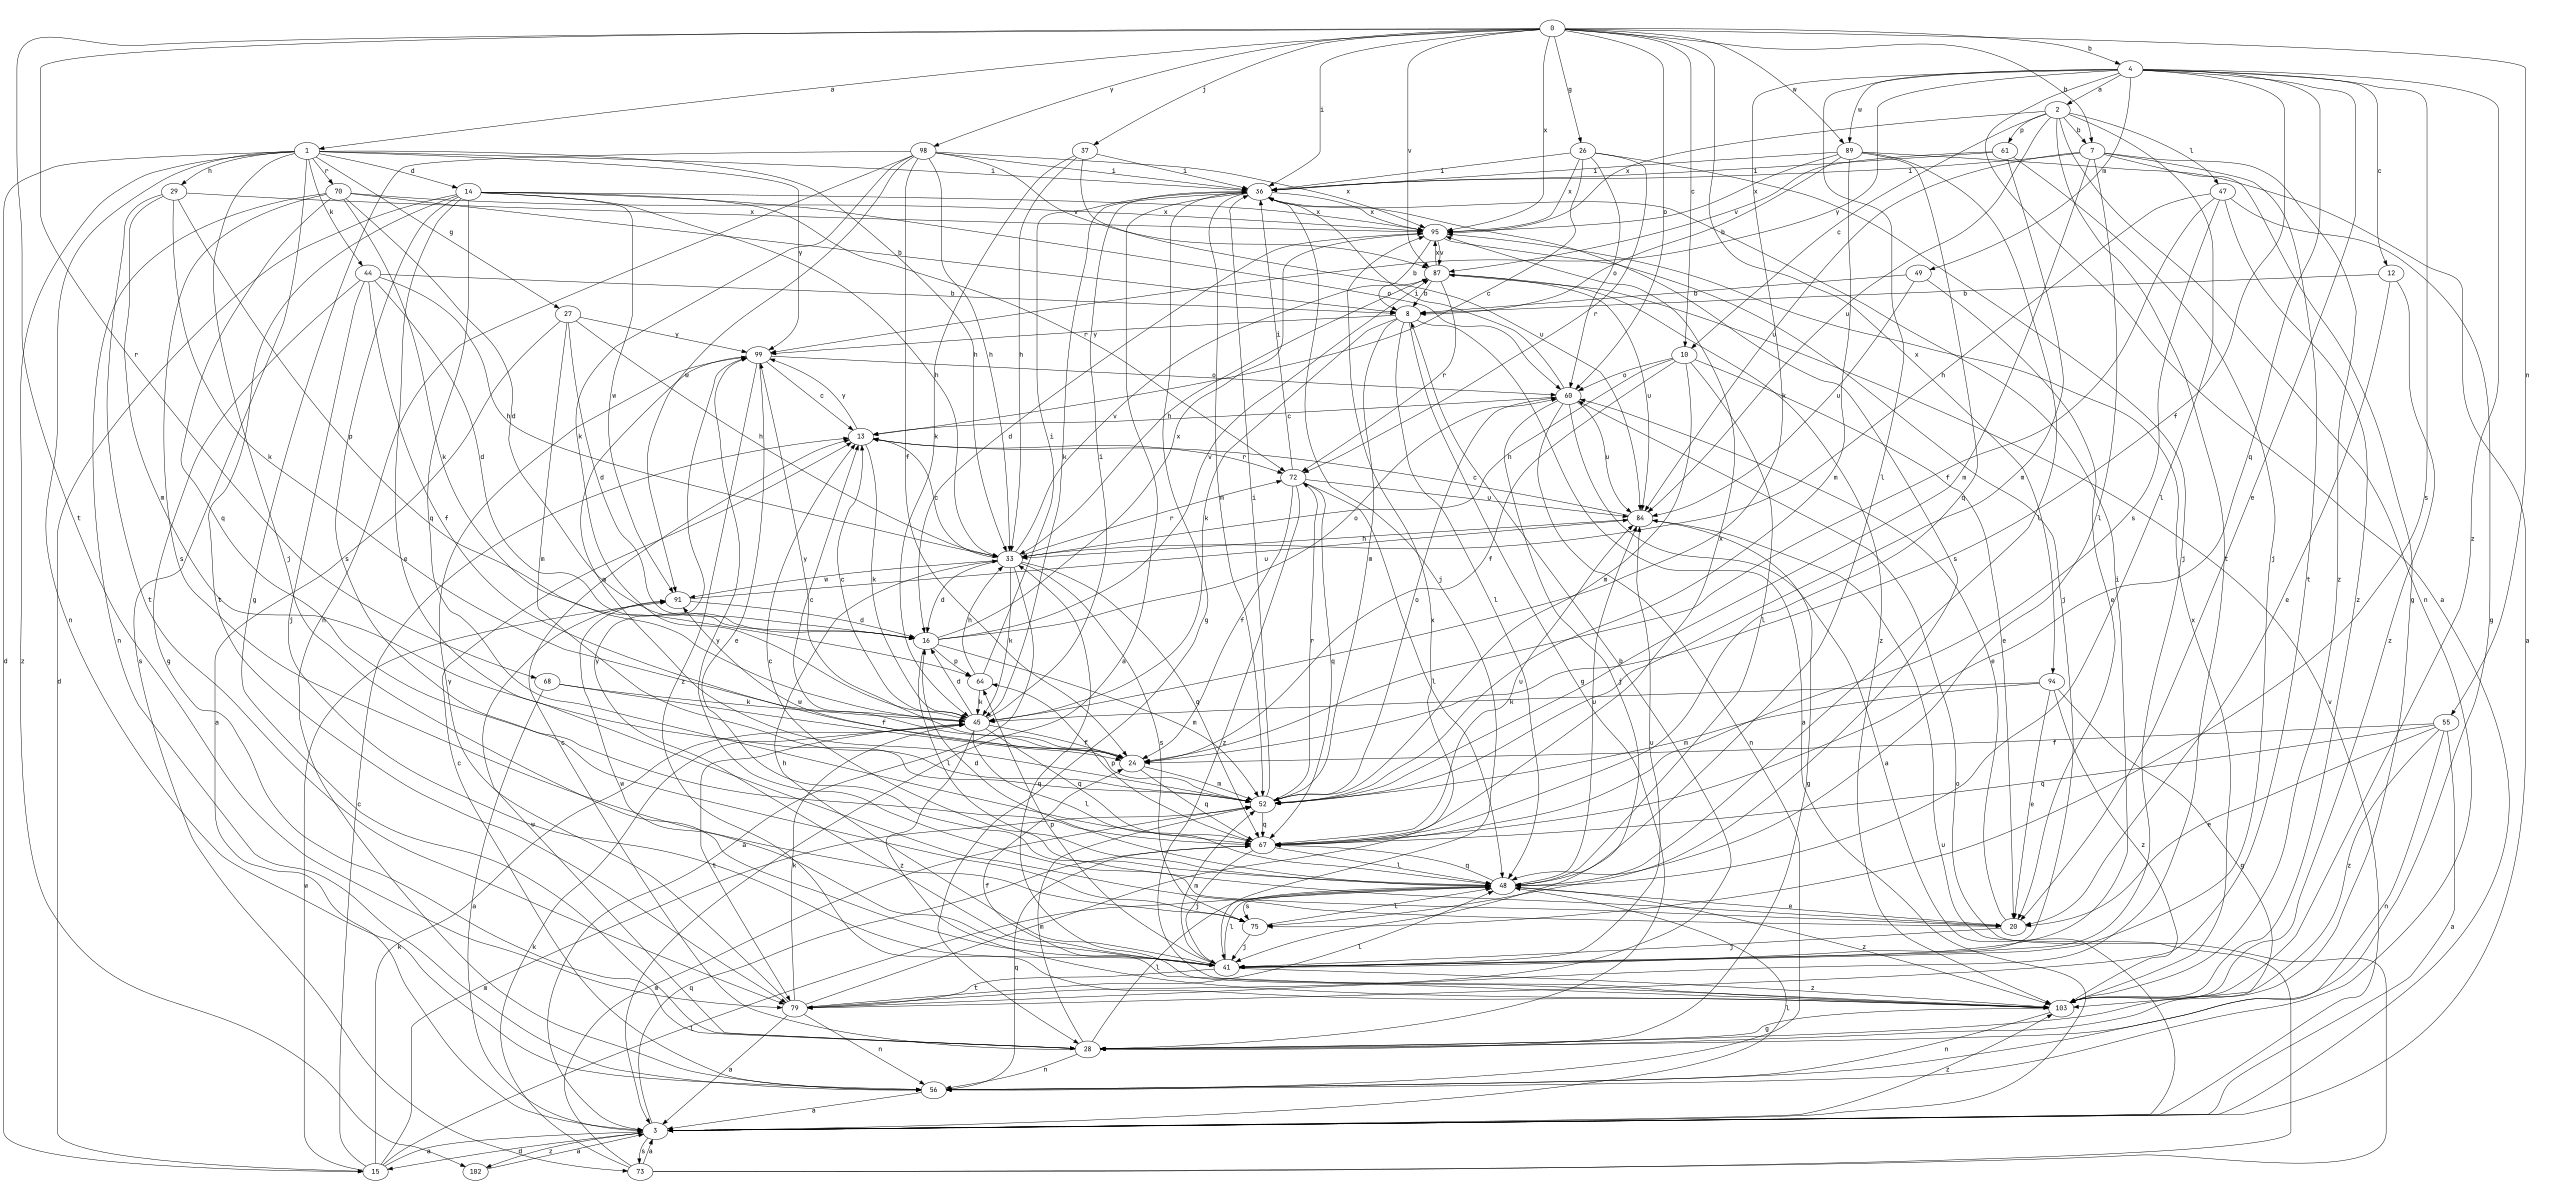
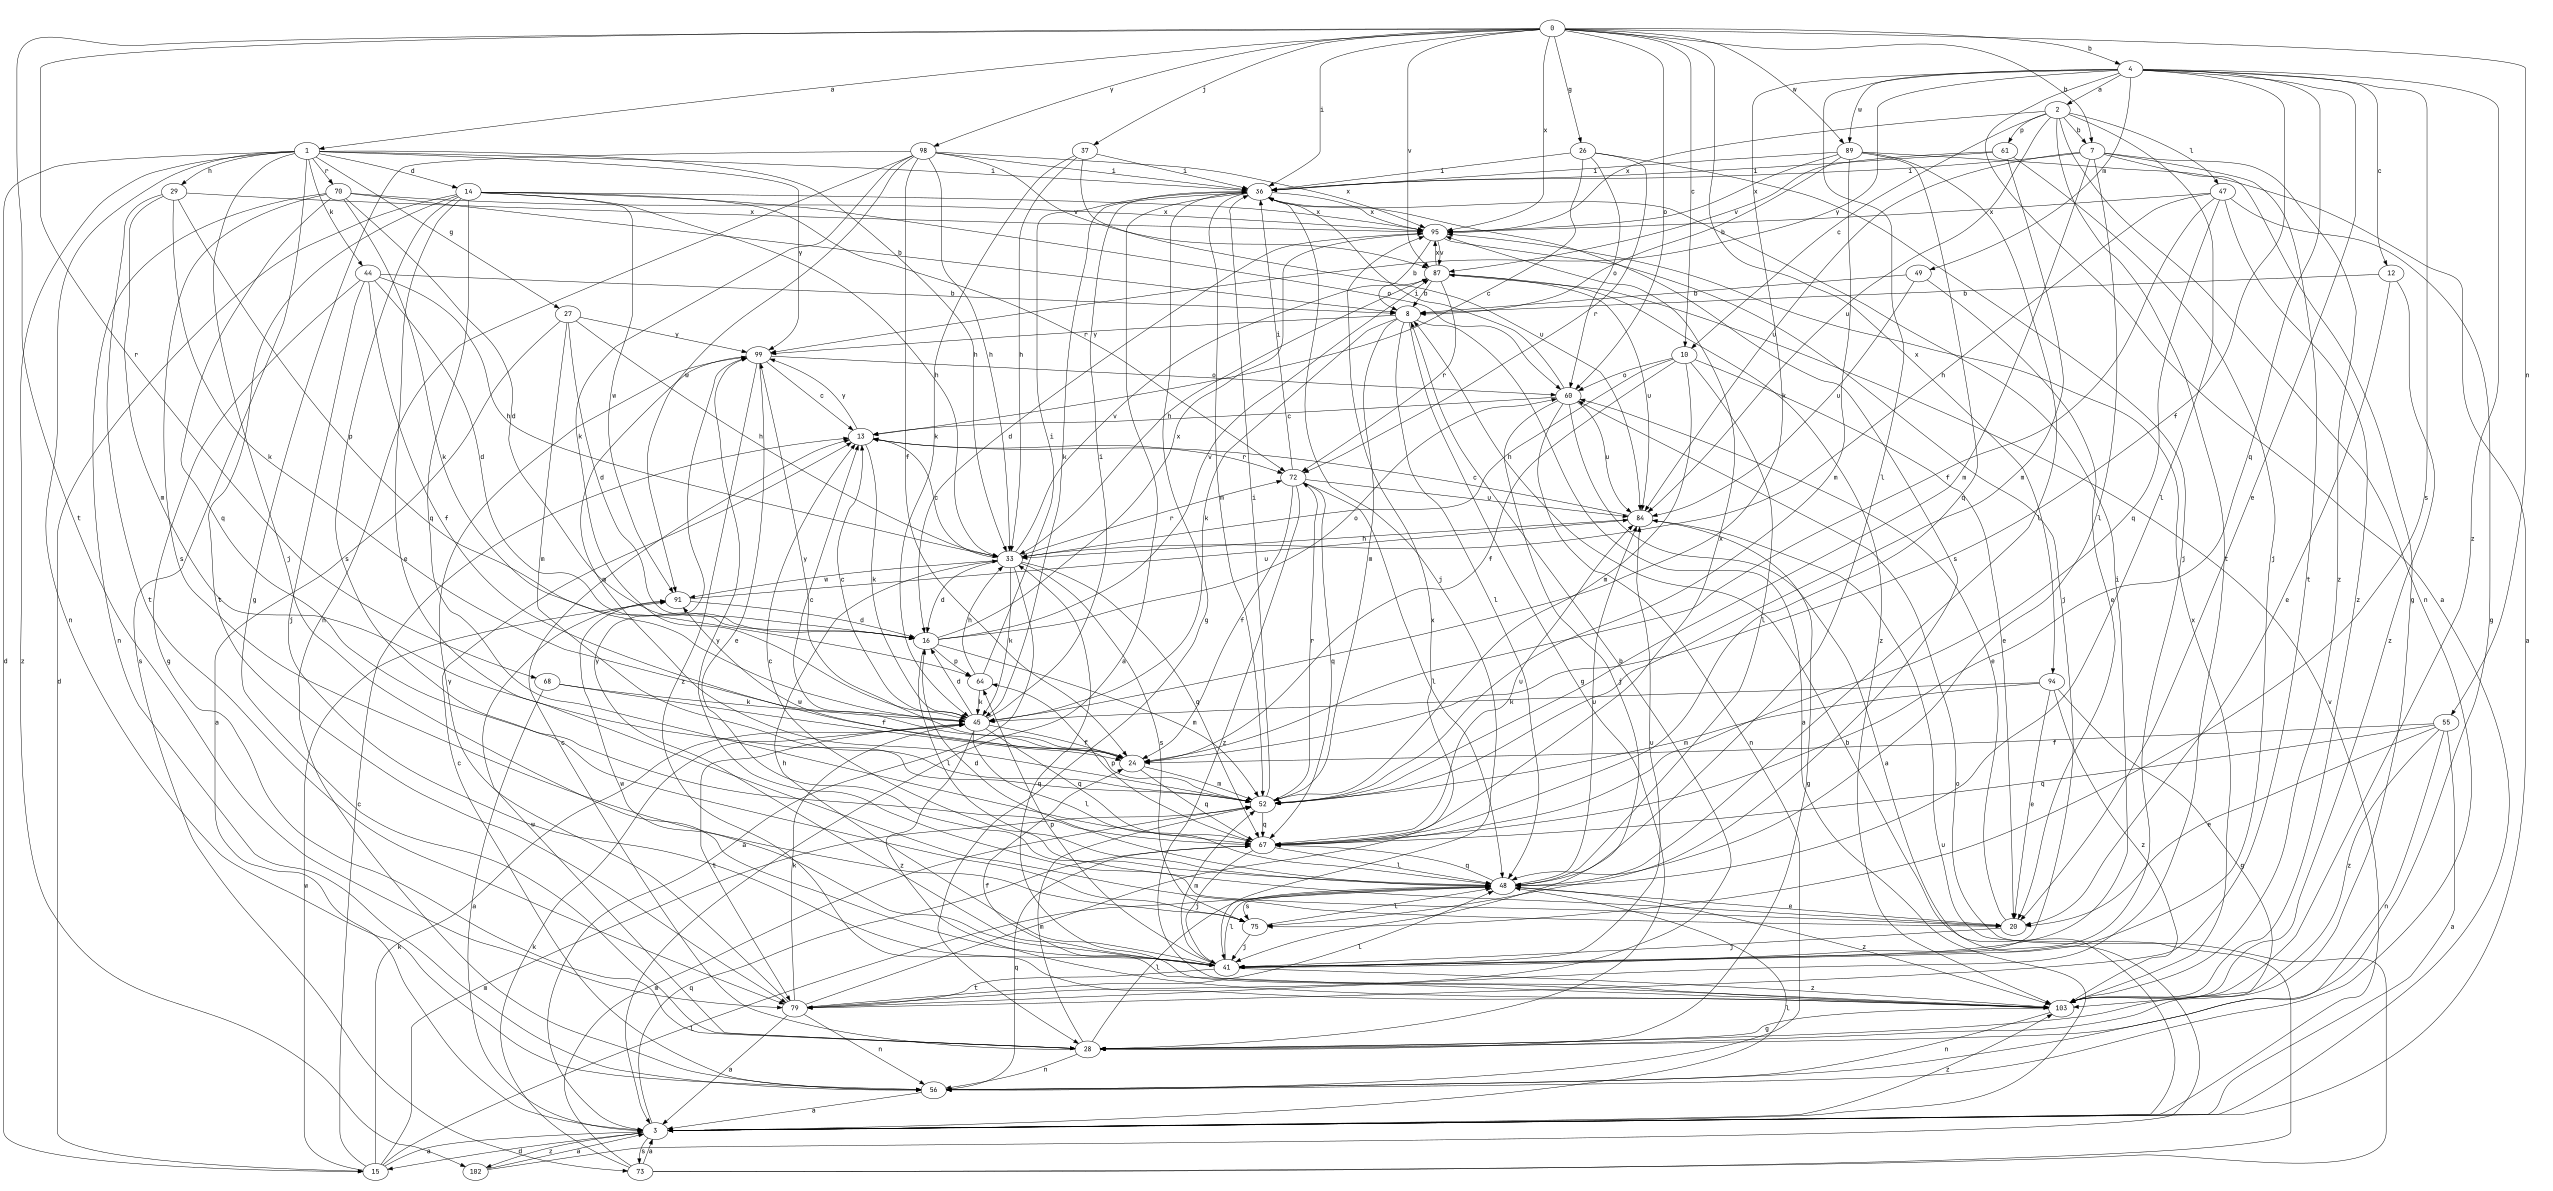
(1552, 214) -> (1832, 218)
(2133, 519) -> (2133, 519)
(1412, 604) -> none
none -> (1938, 1130)
